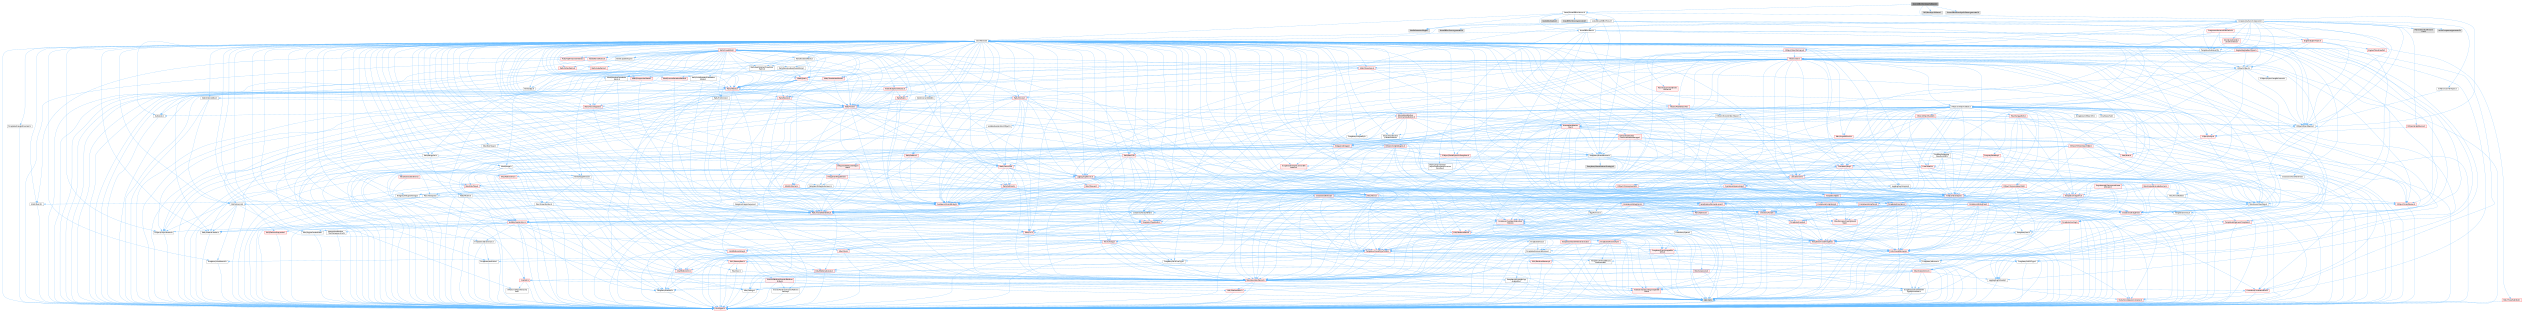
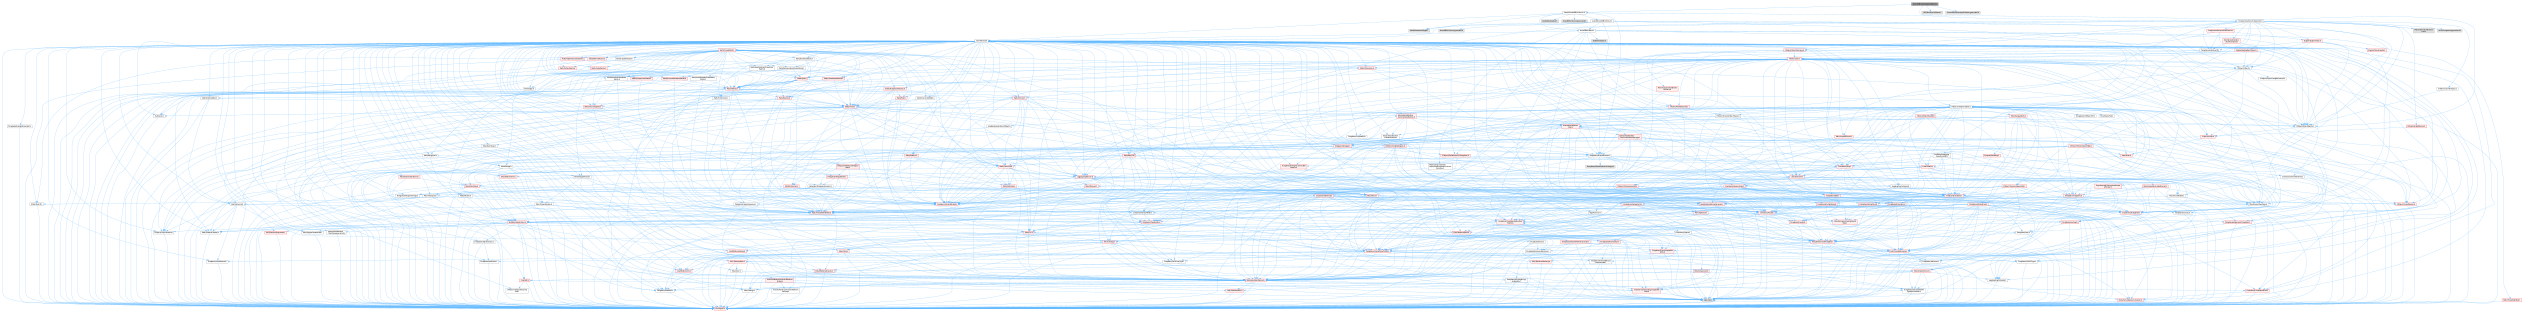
none -> (1599, 41)
